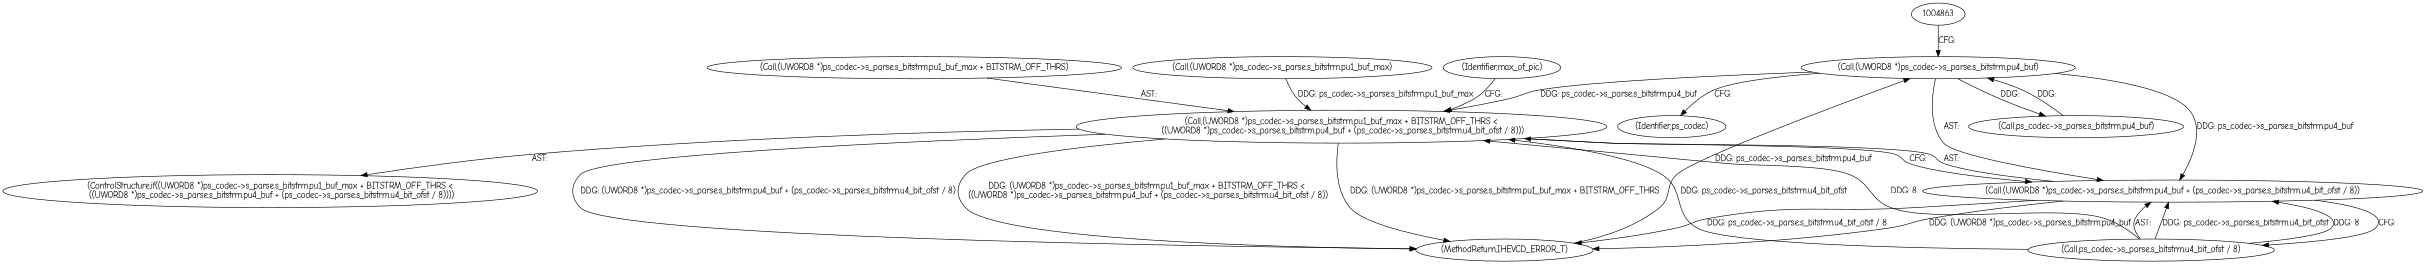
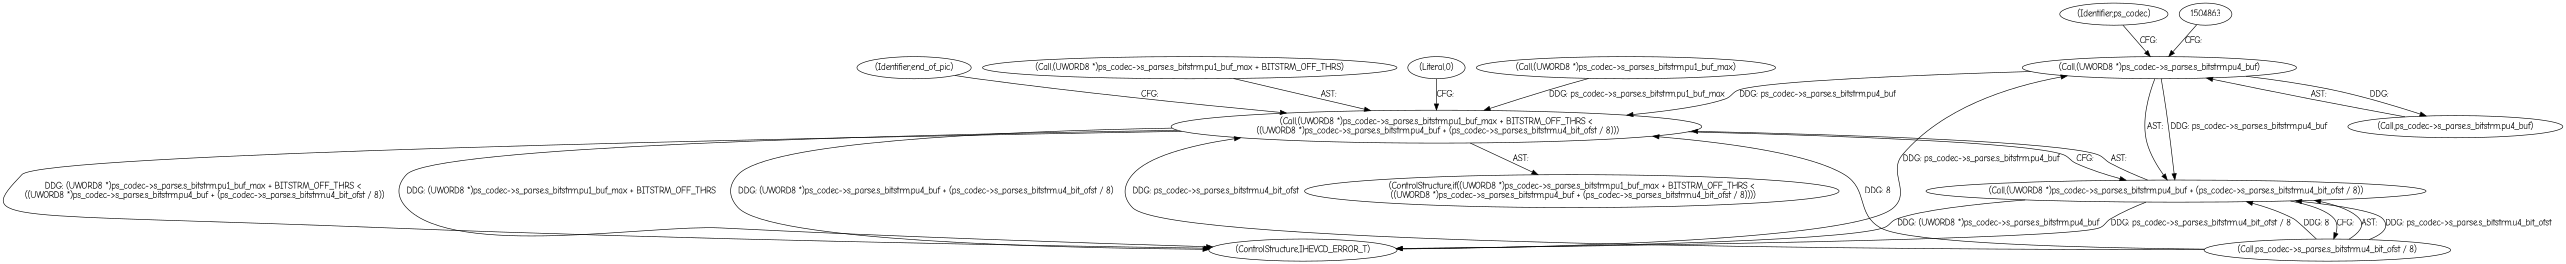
(1938, 14) -> (2206, 14)
none -> (1436, 68)
(1502, 68) -> (914, 68)
(1748, 81) -> (2134, 38)
(2048, 94) -> (2320, 94)
(1504, 250) -> (1303, 250)
